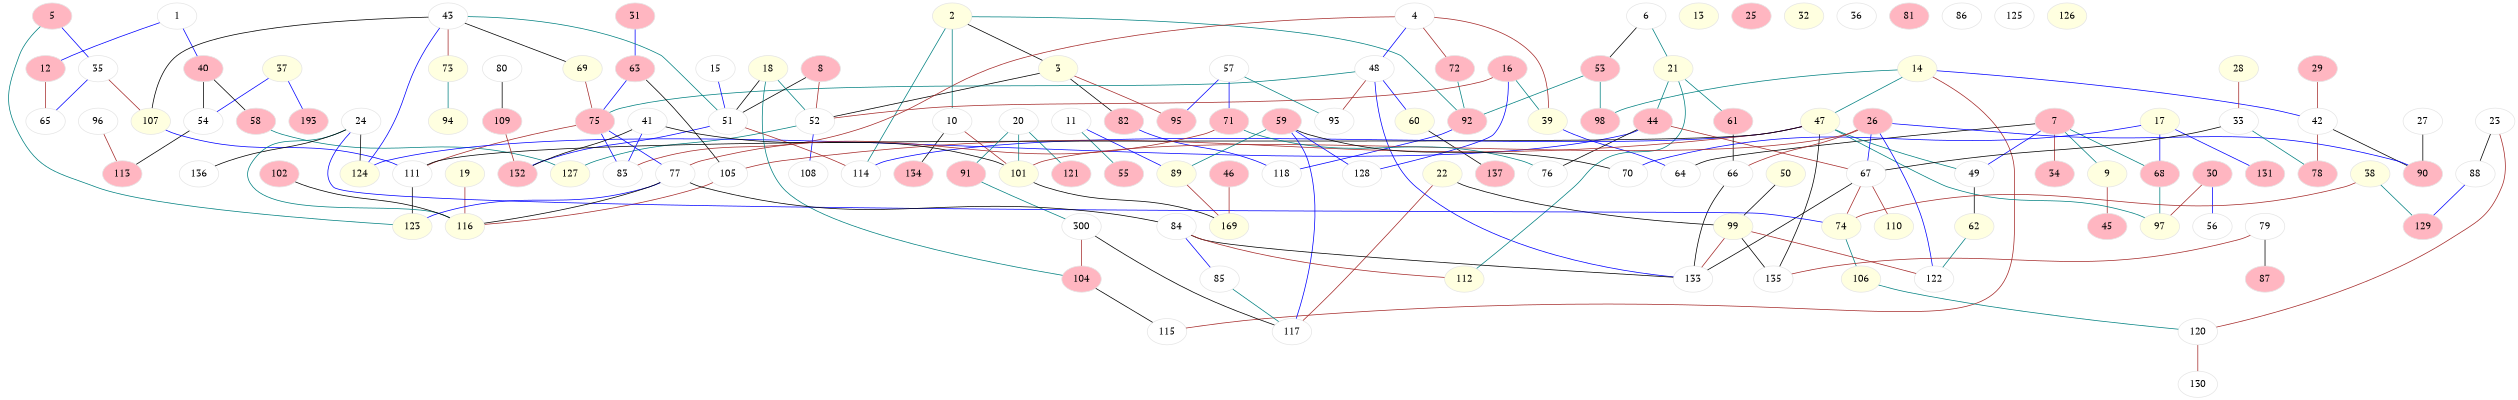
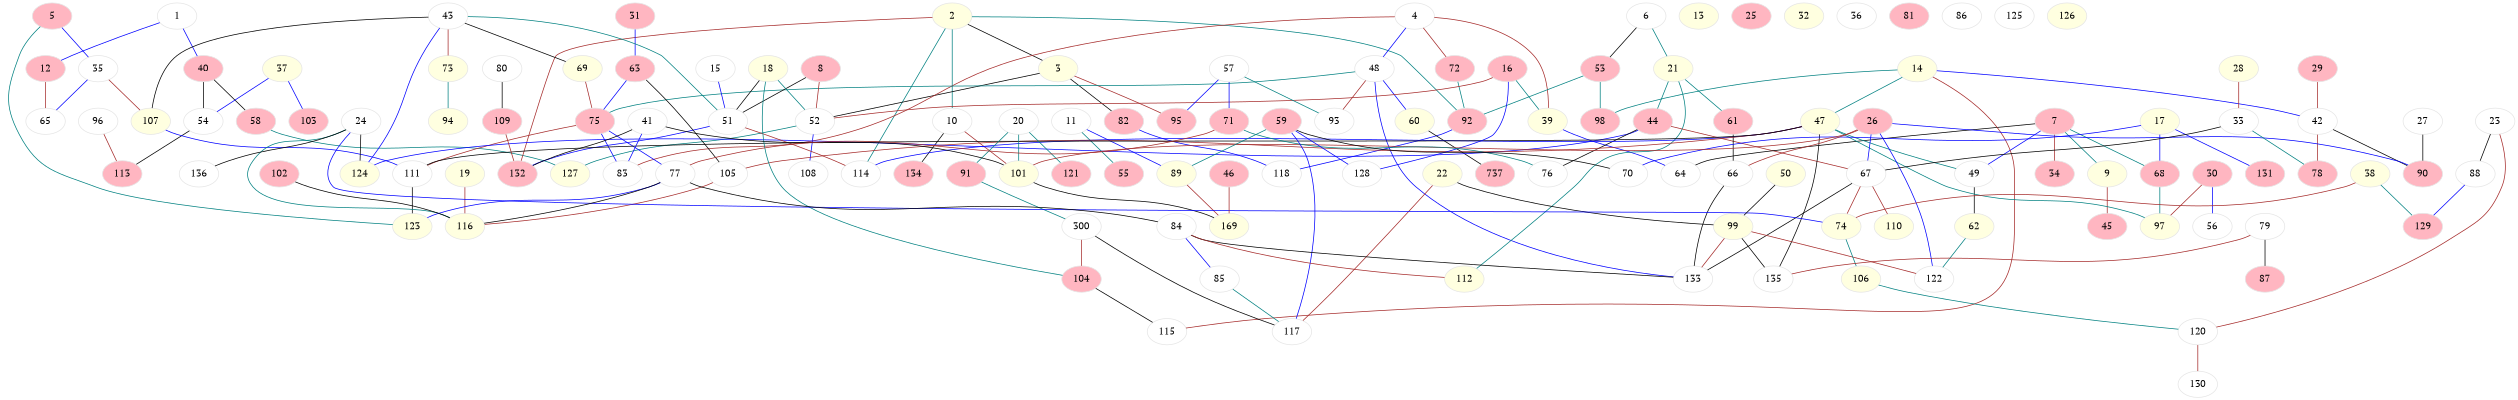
none -> (688, 32)
(309, 121) -> (309, 121)
(1495, 174) -> (1495, 174)
